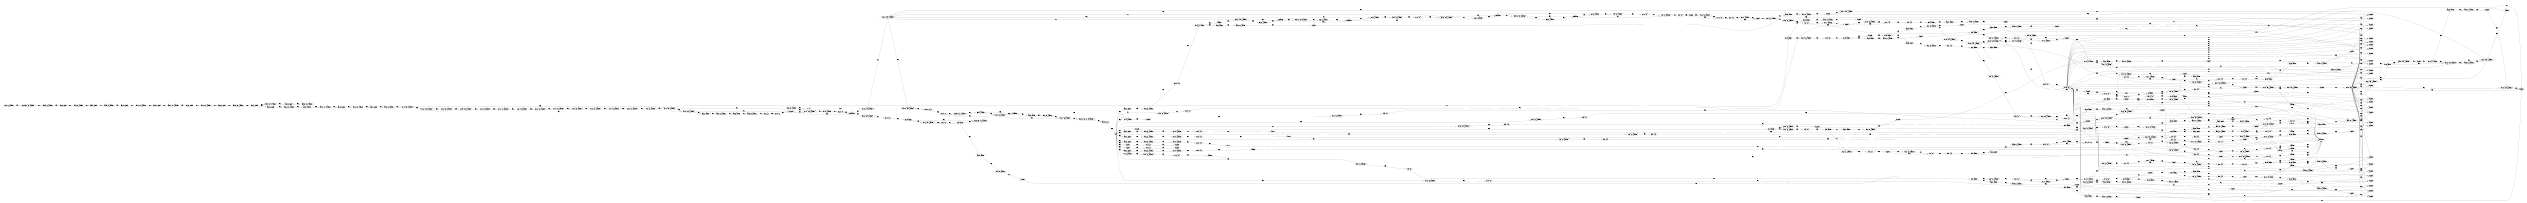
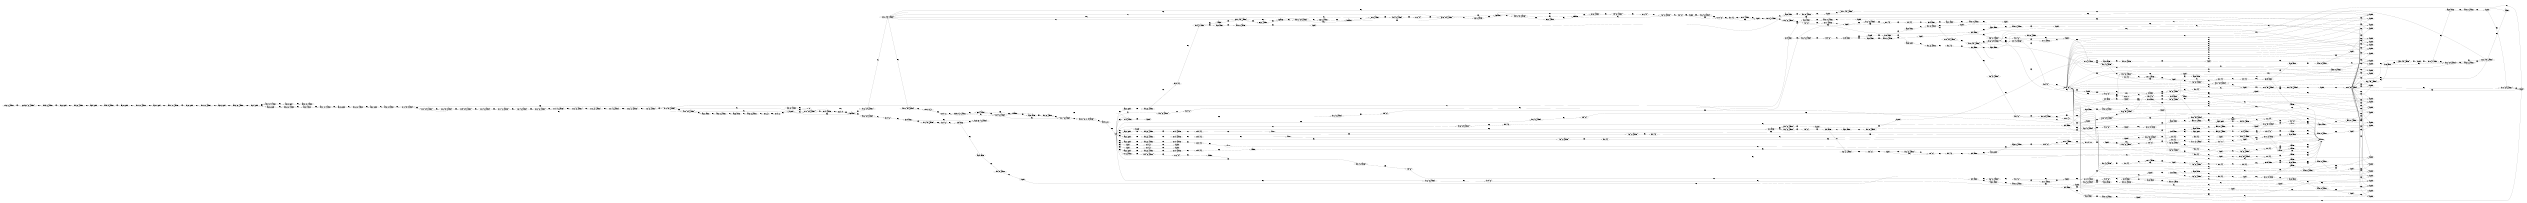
(970, 117) -> (980, 115)
